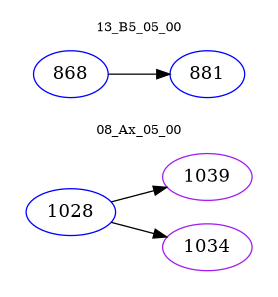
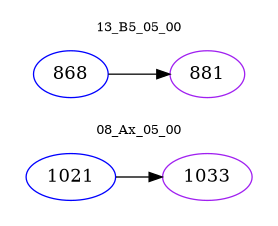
(207, 74) -> (207, 74)
(207, 177) -> none
(71, 212) -> (71, 177)
(207, 247) -> (207, 177)
